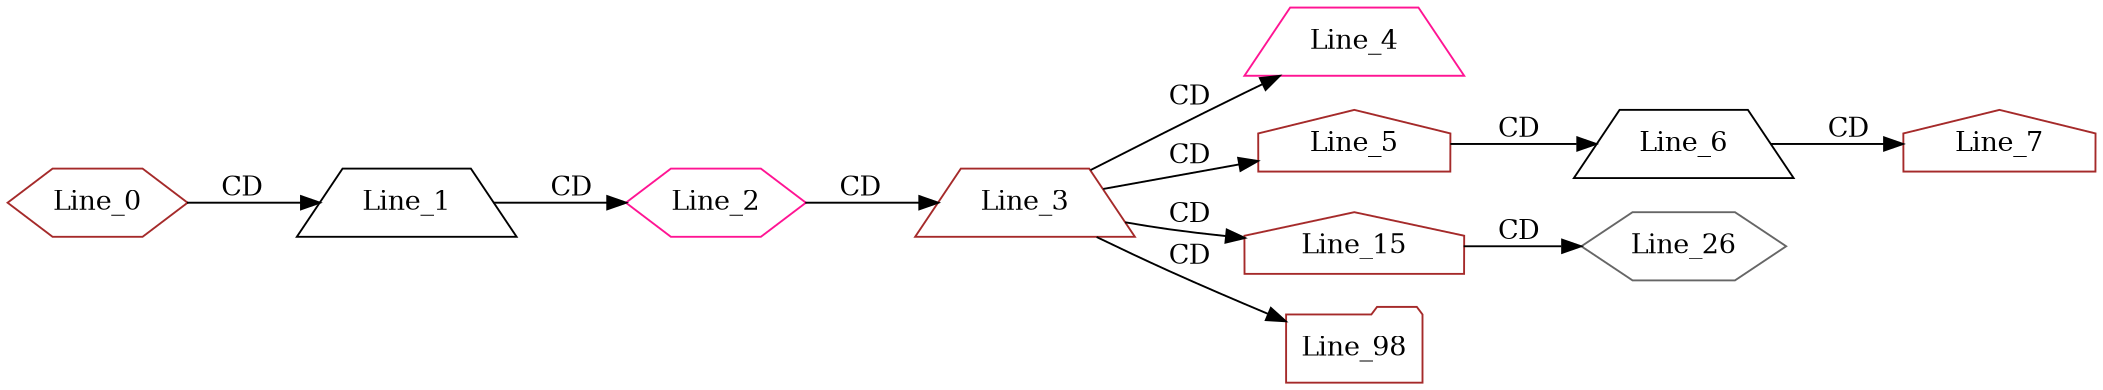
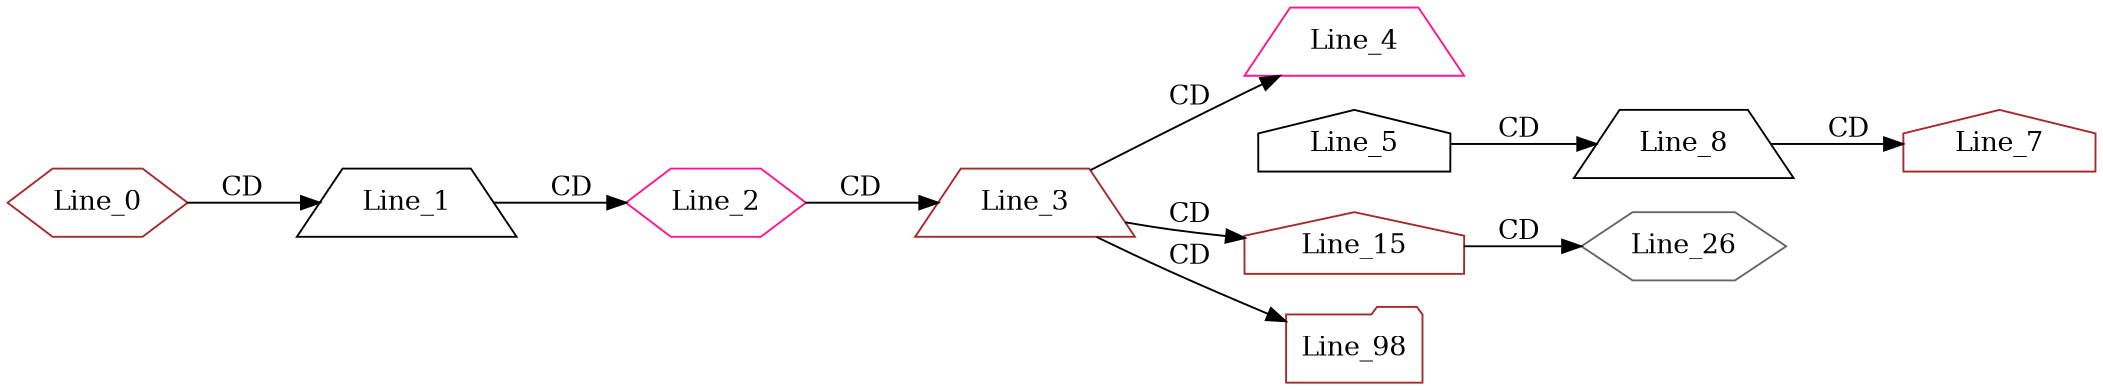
(1354, 144) -> (1354, 144)
(1684, 144) -> (1684, 144)
(1171, 177) -> none
